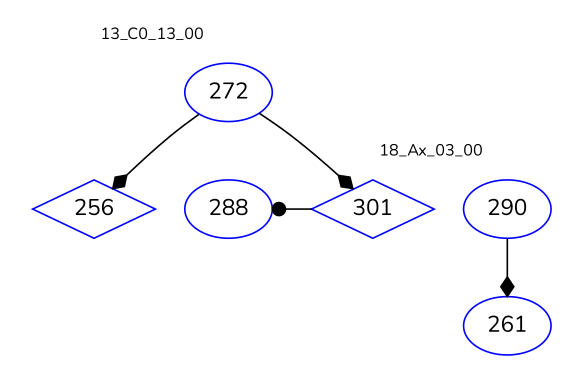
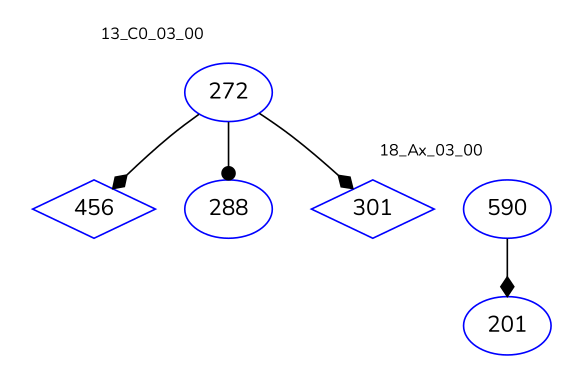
(152, 35) -> (152, 35)
(94, 209) -> (94, 209)
(299, 209) -> (229, 144)
(507, 209) -> (507, 209)
(507, 326) -> (507, 326)
